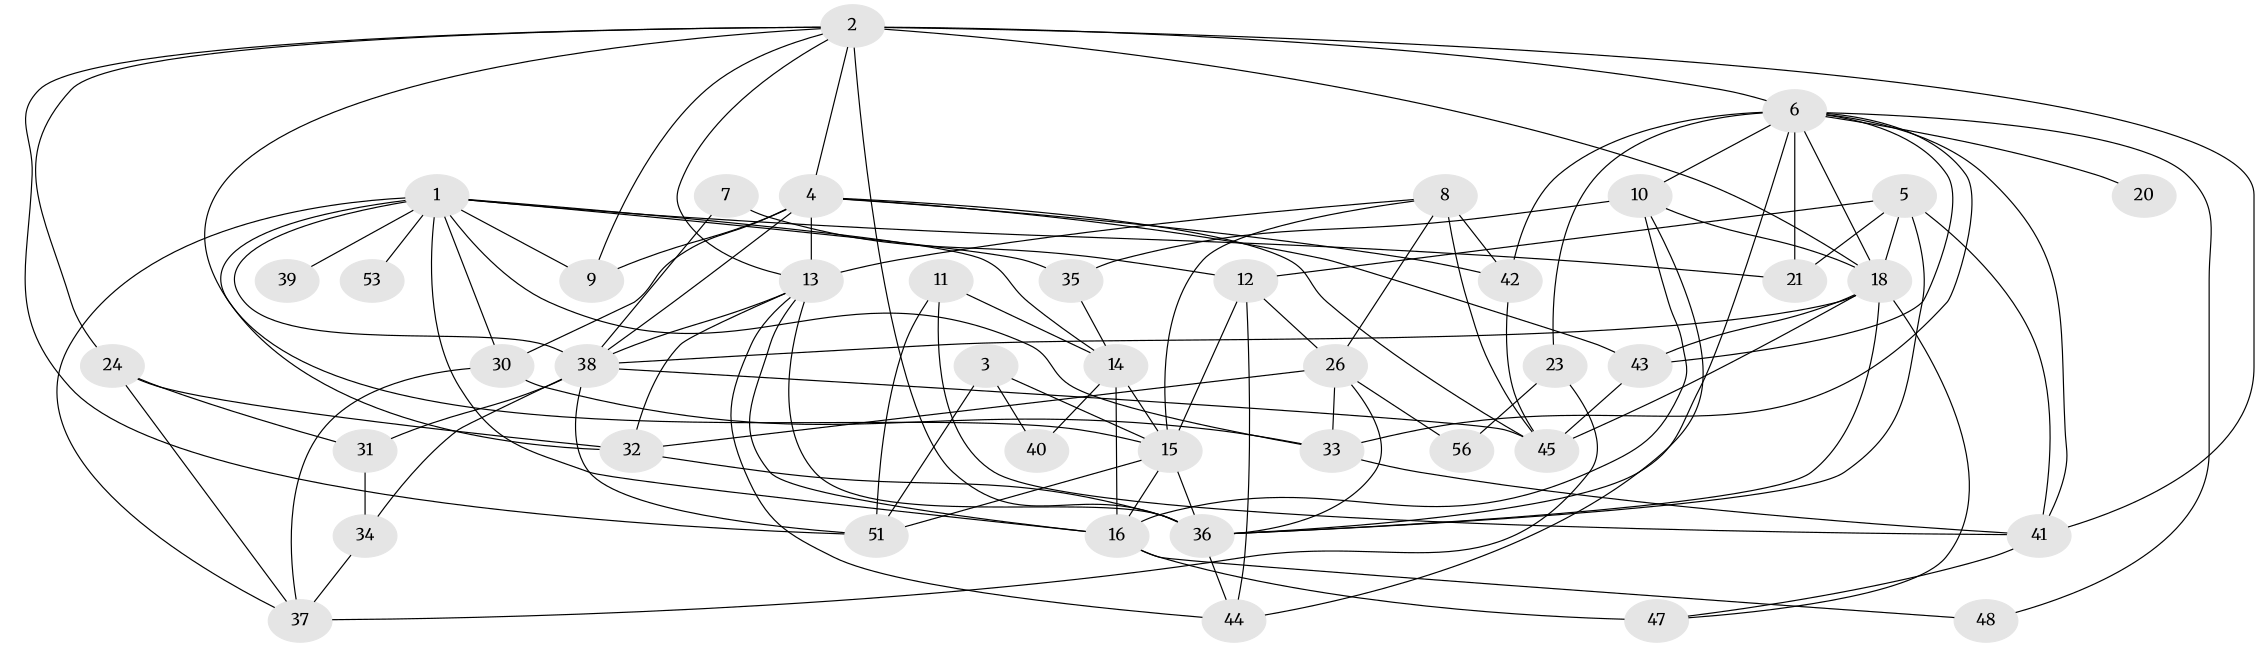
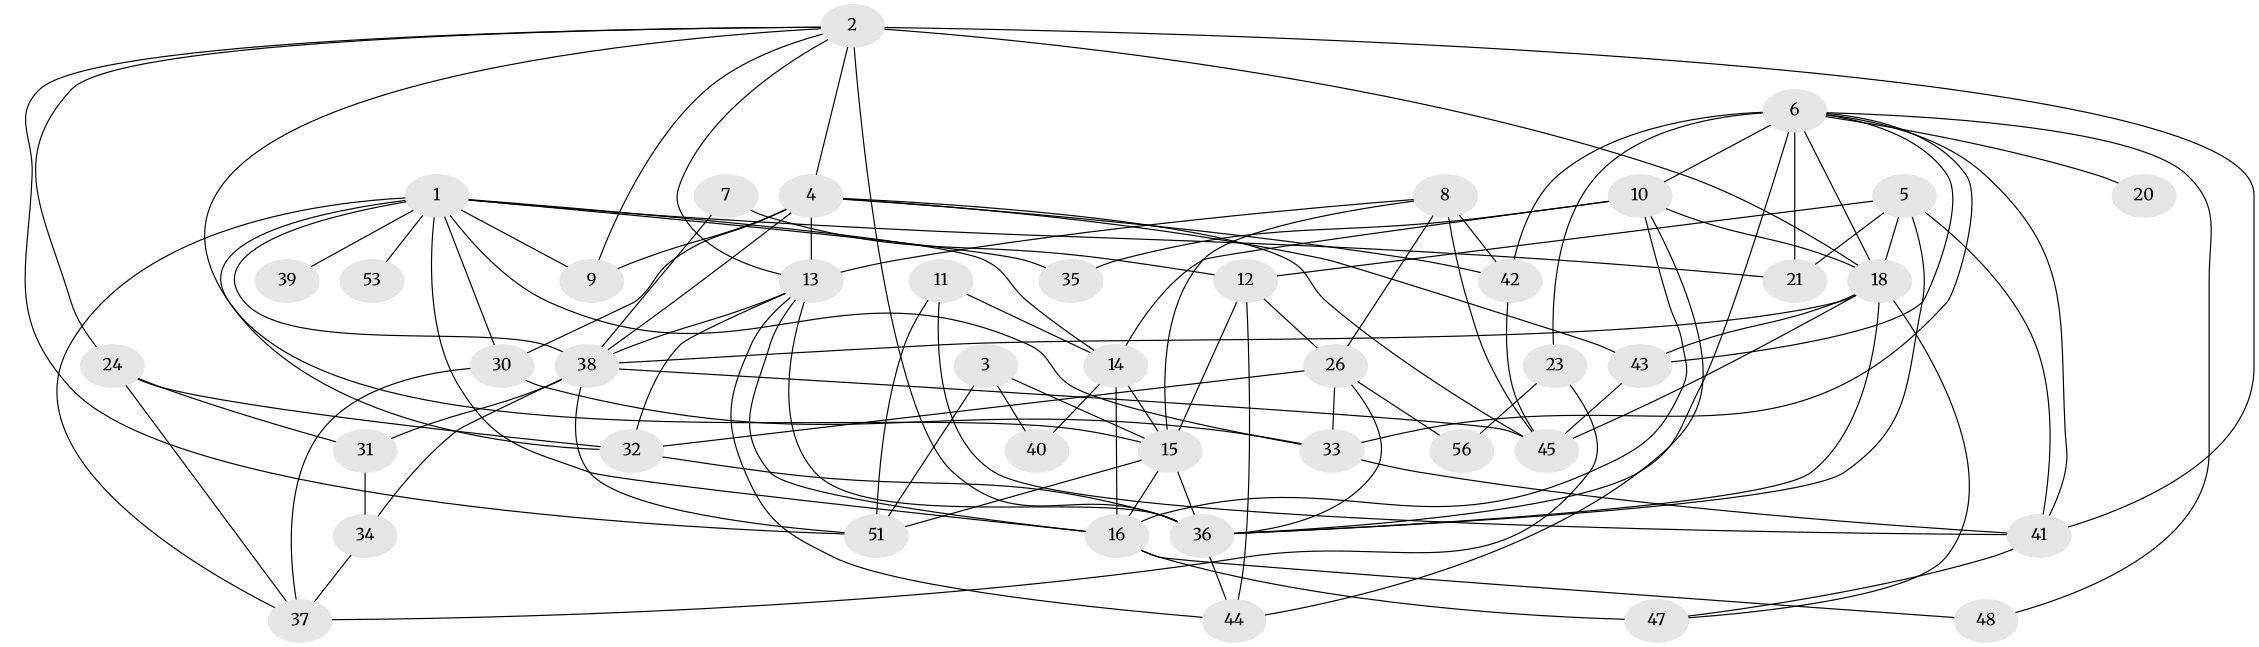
(1416, 52) -> none
(1093, 324) -> (1348, 237)
